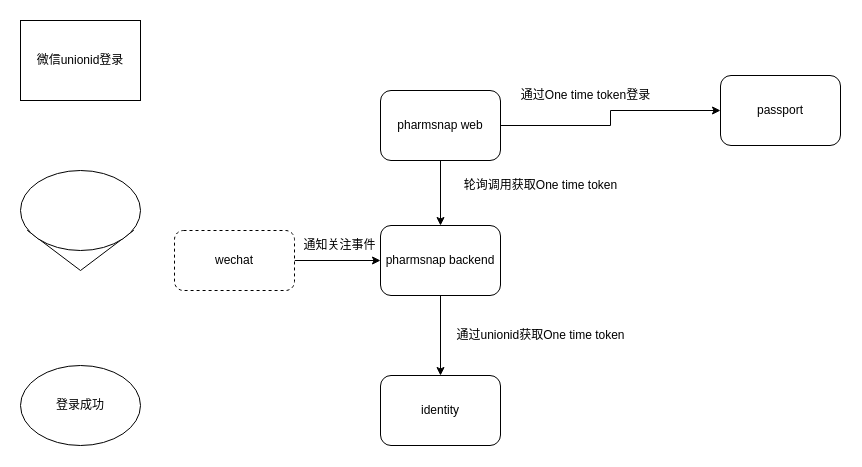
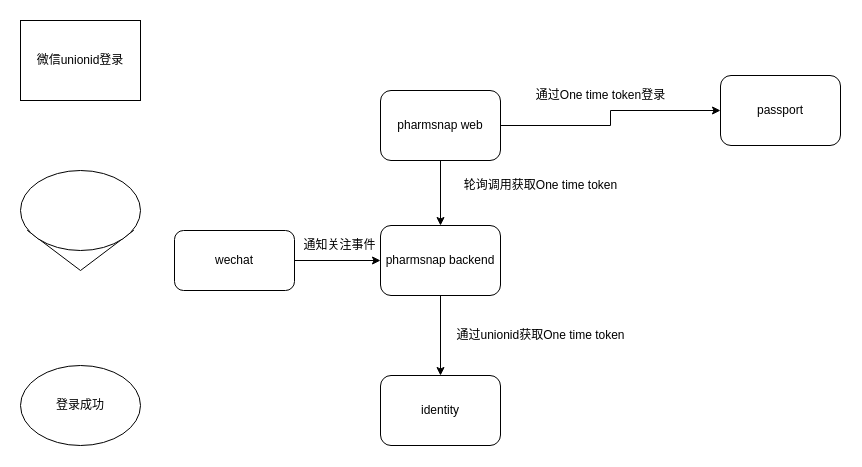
(586, 96) -> (601, 96)
(235, 261) -> (235, 261)
